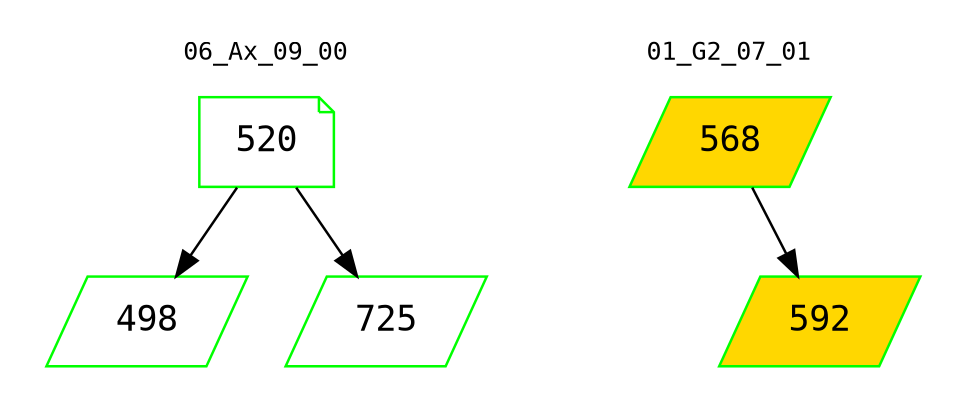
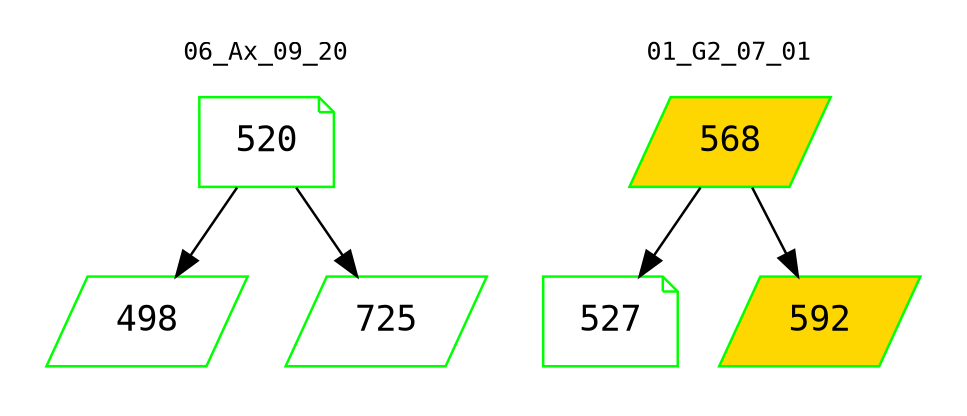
(267, 54) -> (267, 54)
none -> (610, 321)
